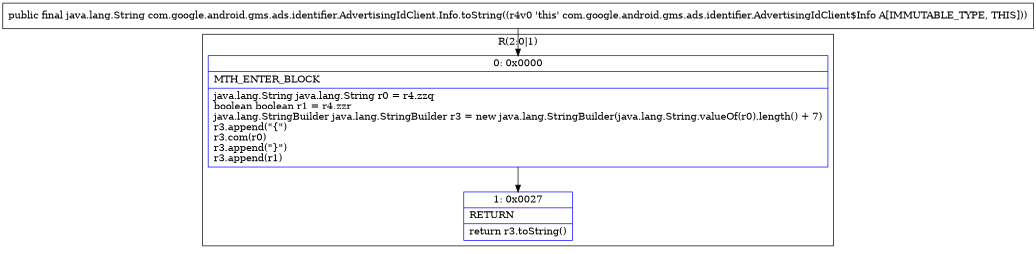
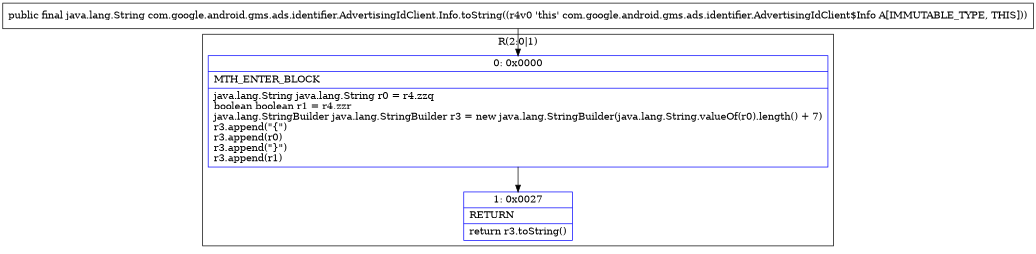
(240, 138) -> (248, 138)
